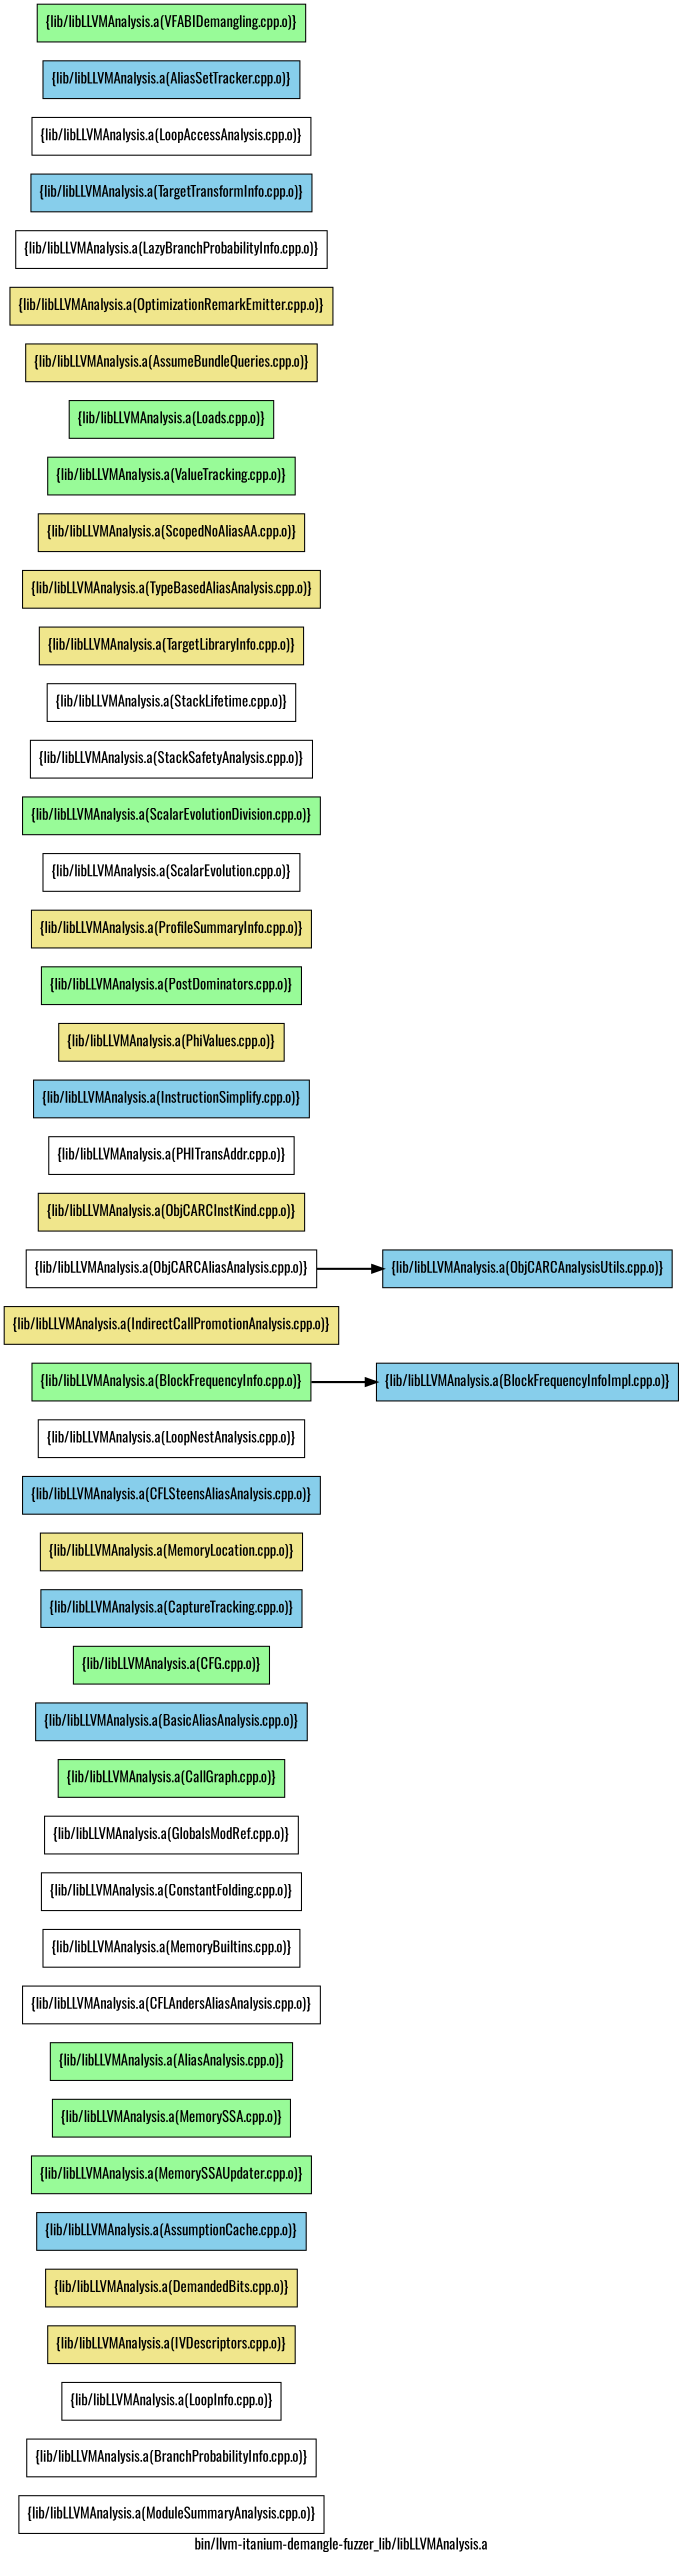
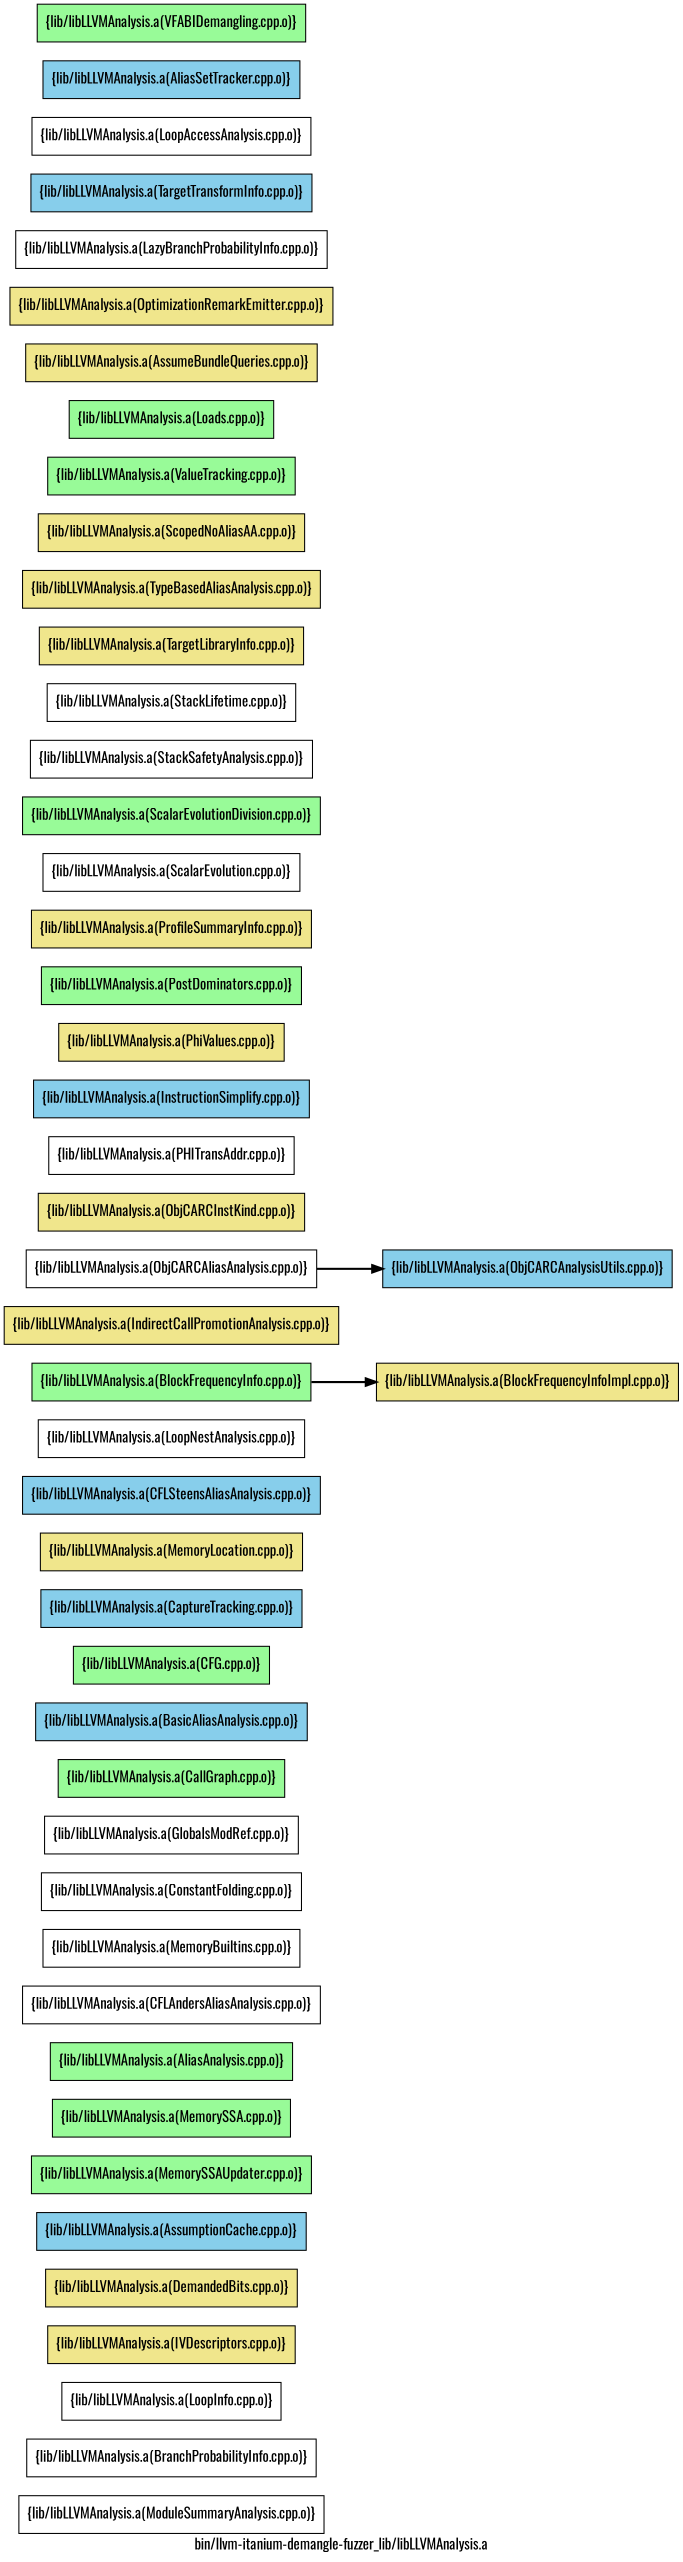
(527, 1382) -> (527, 1382)
